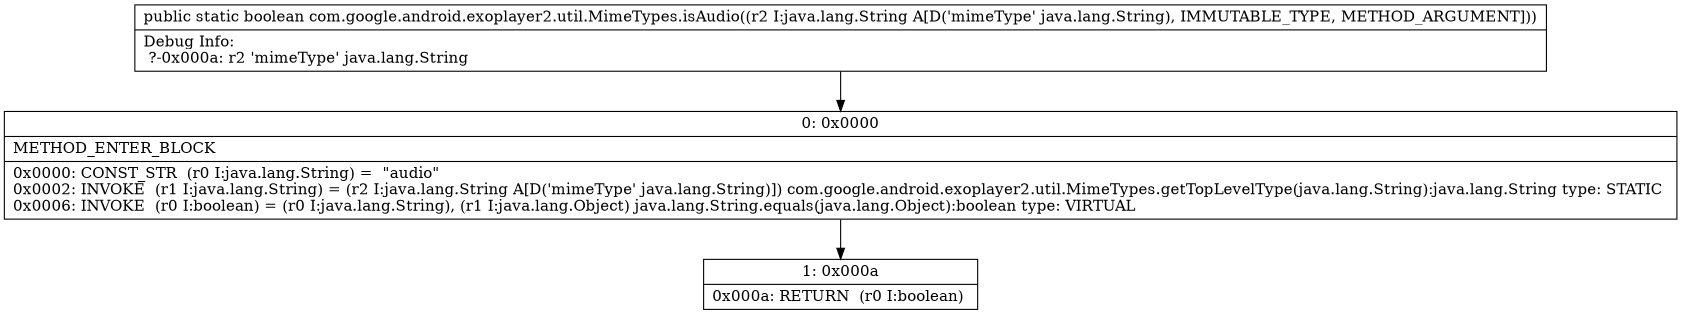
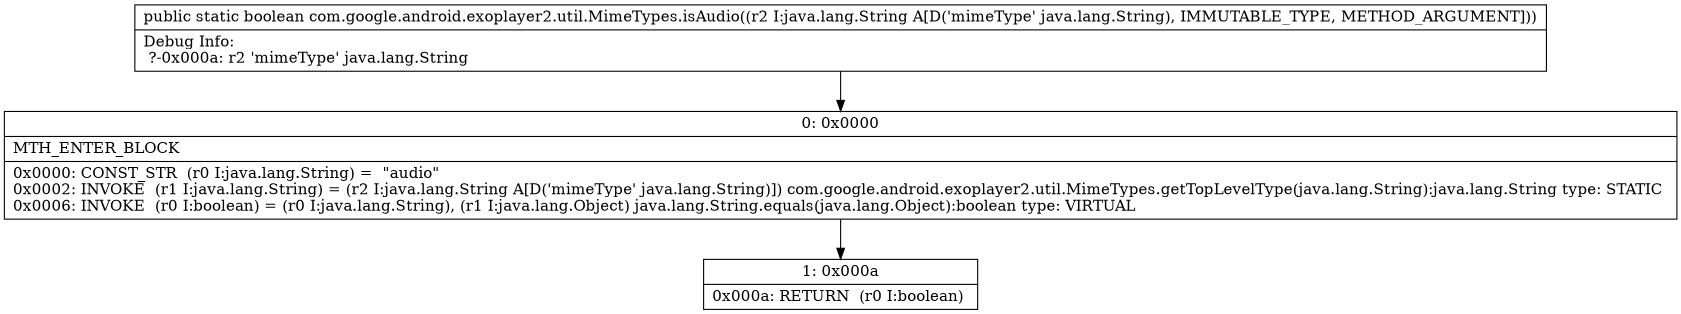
(115, 148) -> (97, 148)
